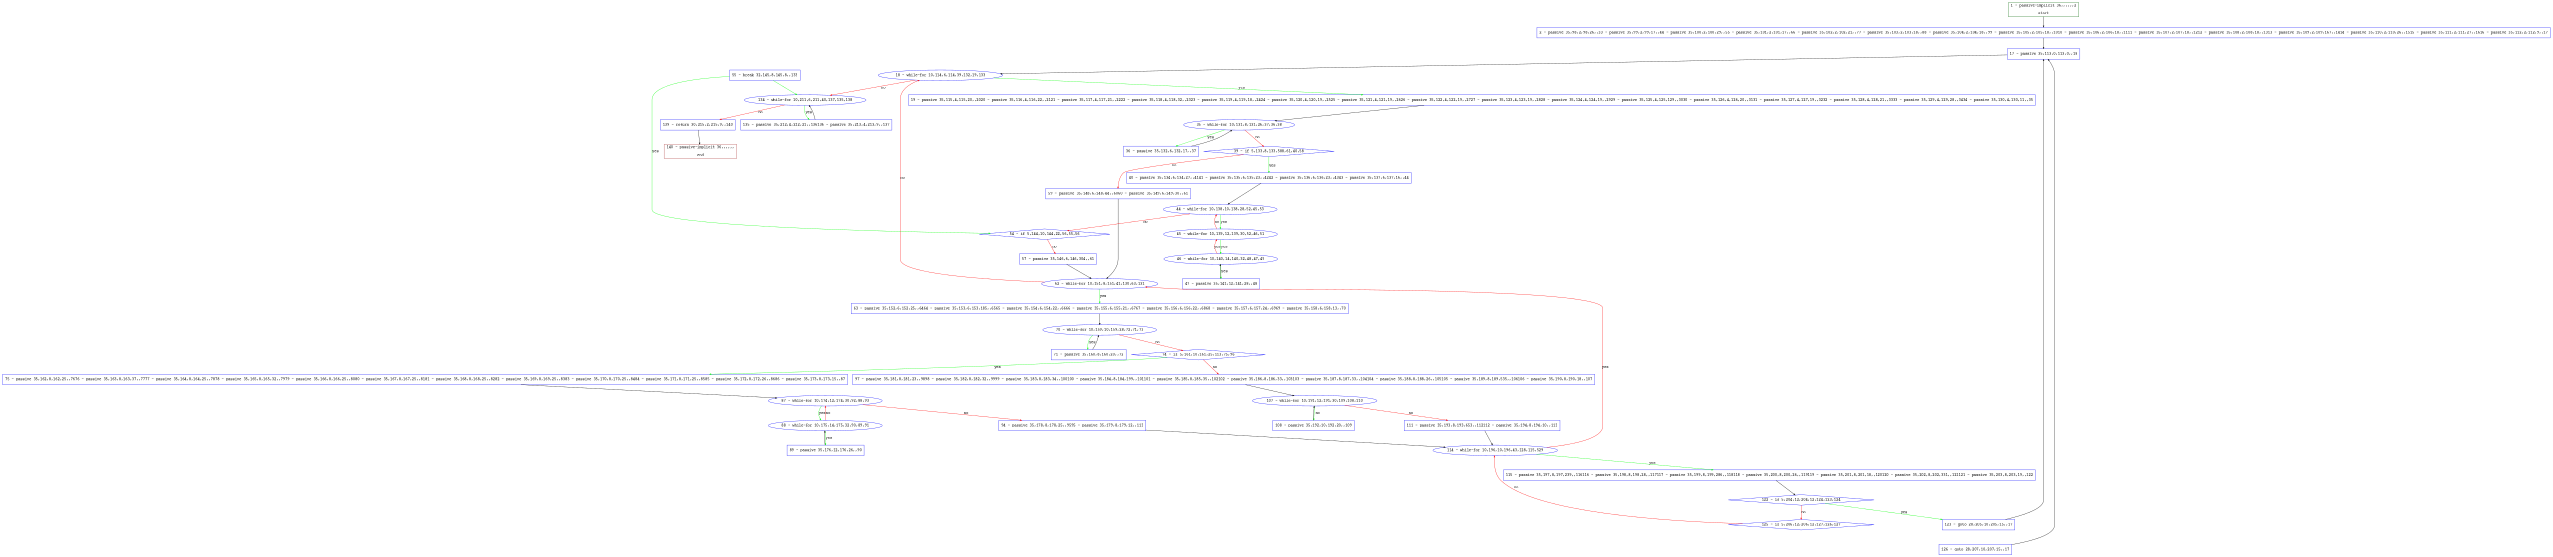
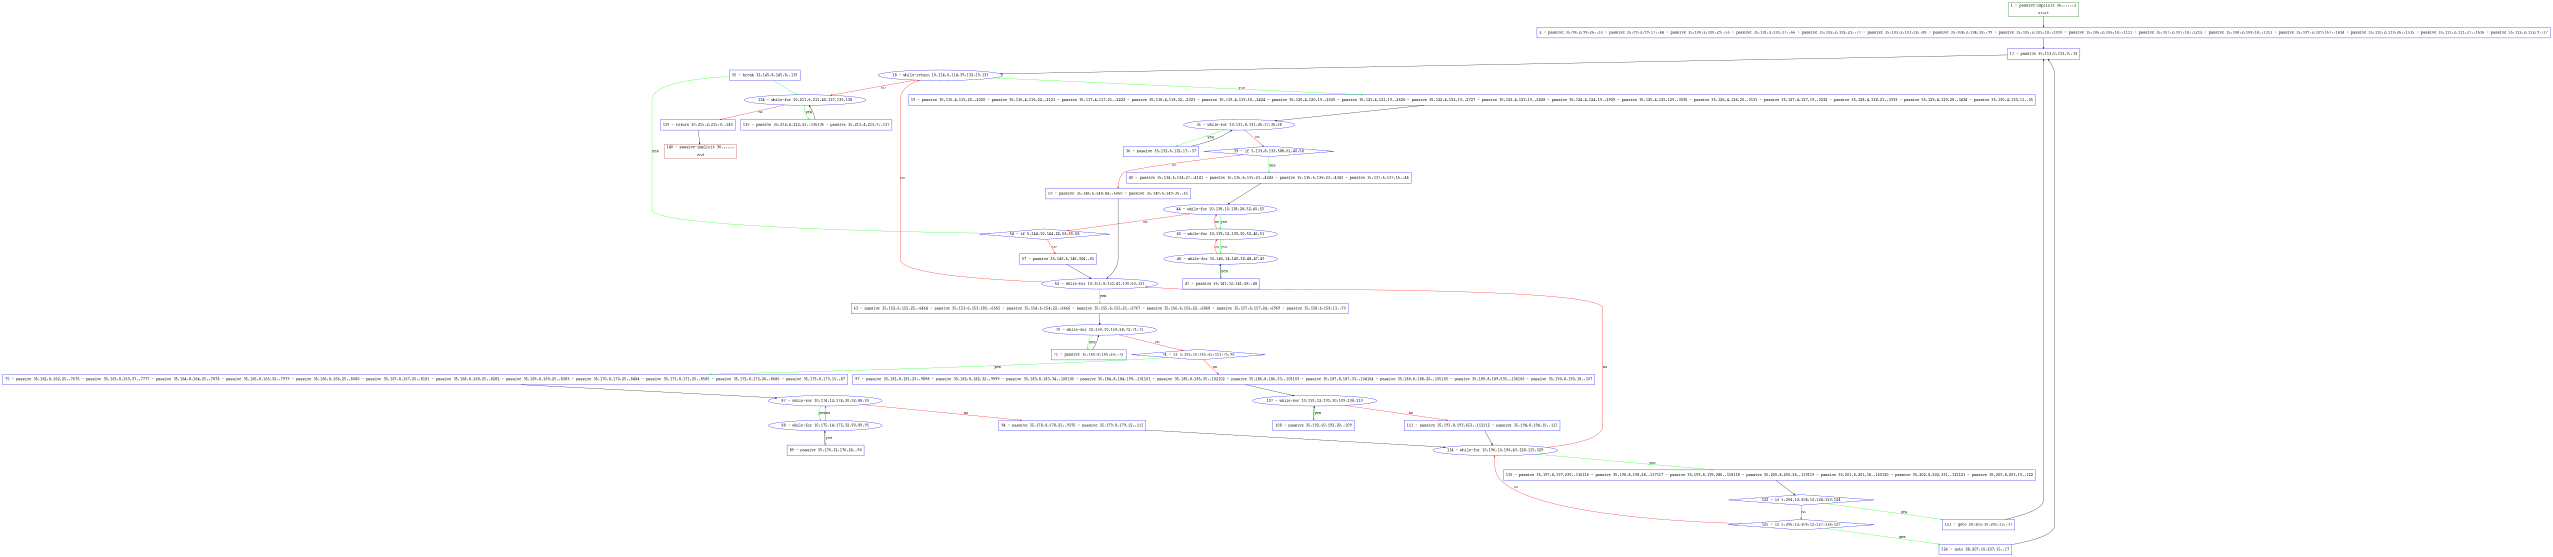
(940, 75) -> (940, 75)
(1217, 247) -> (1217, 247)
(1605, 367) -> (1605, 367)
(1318, 413) -> (1318, 413)
none -> (1881, 536)
